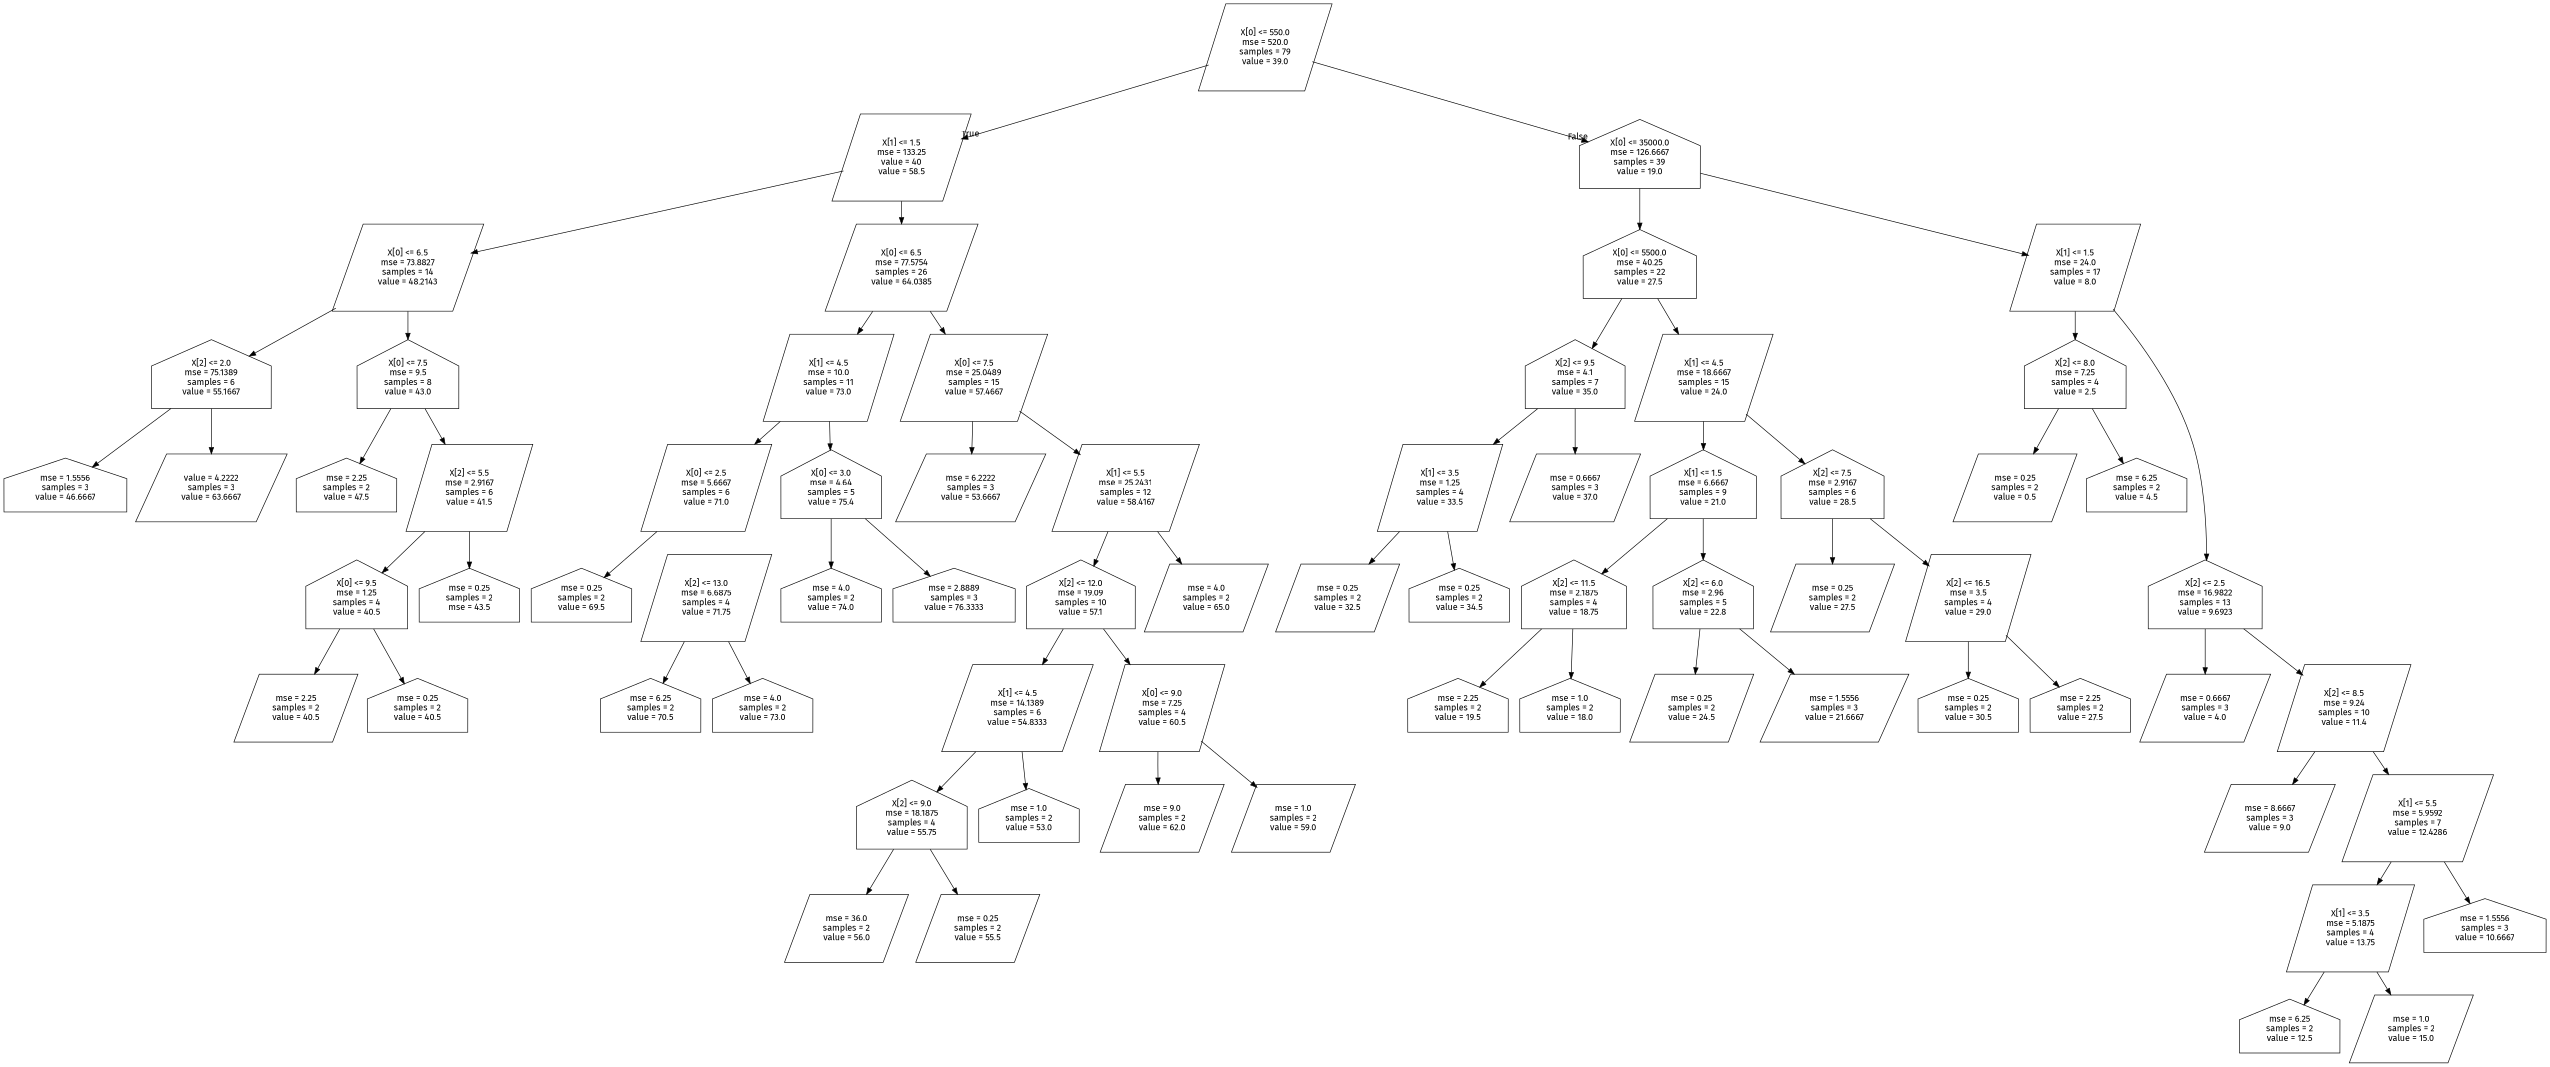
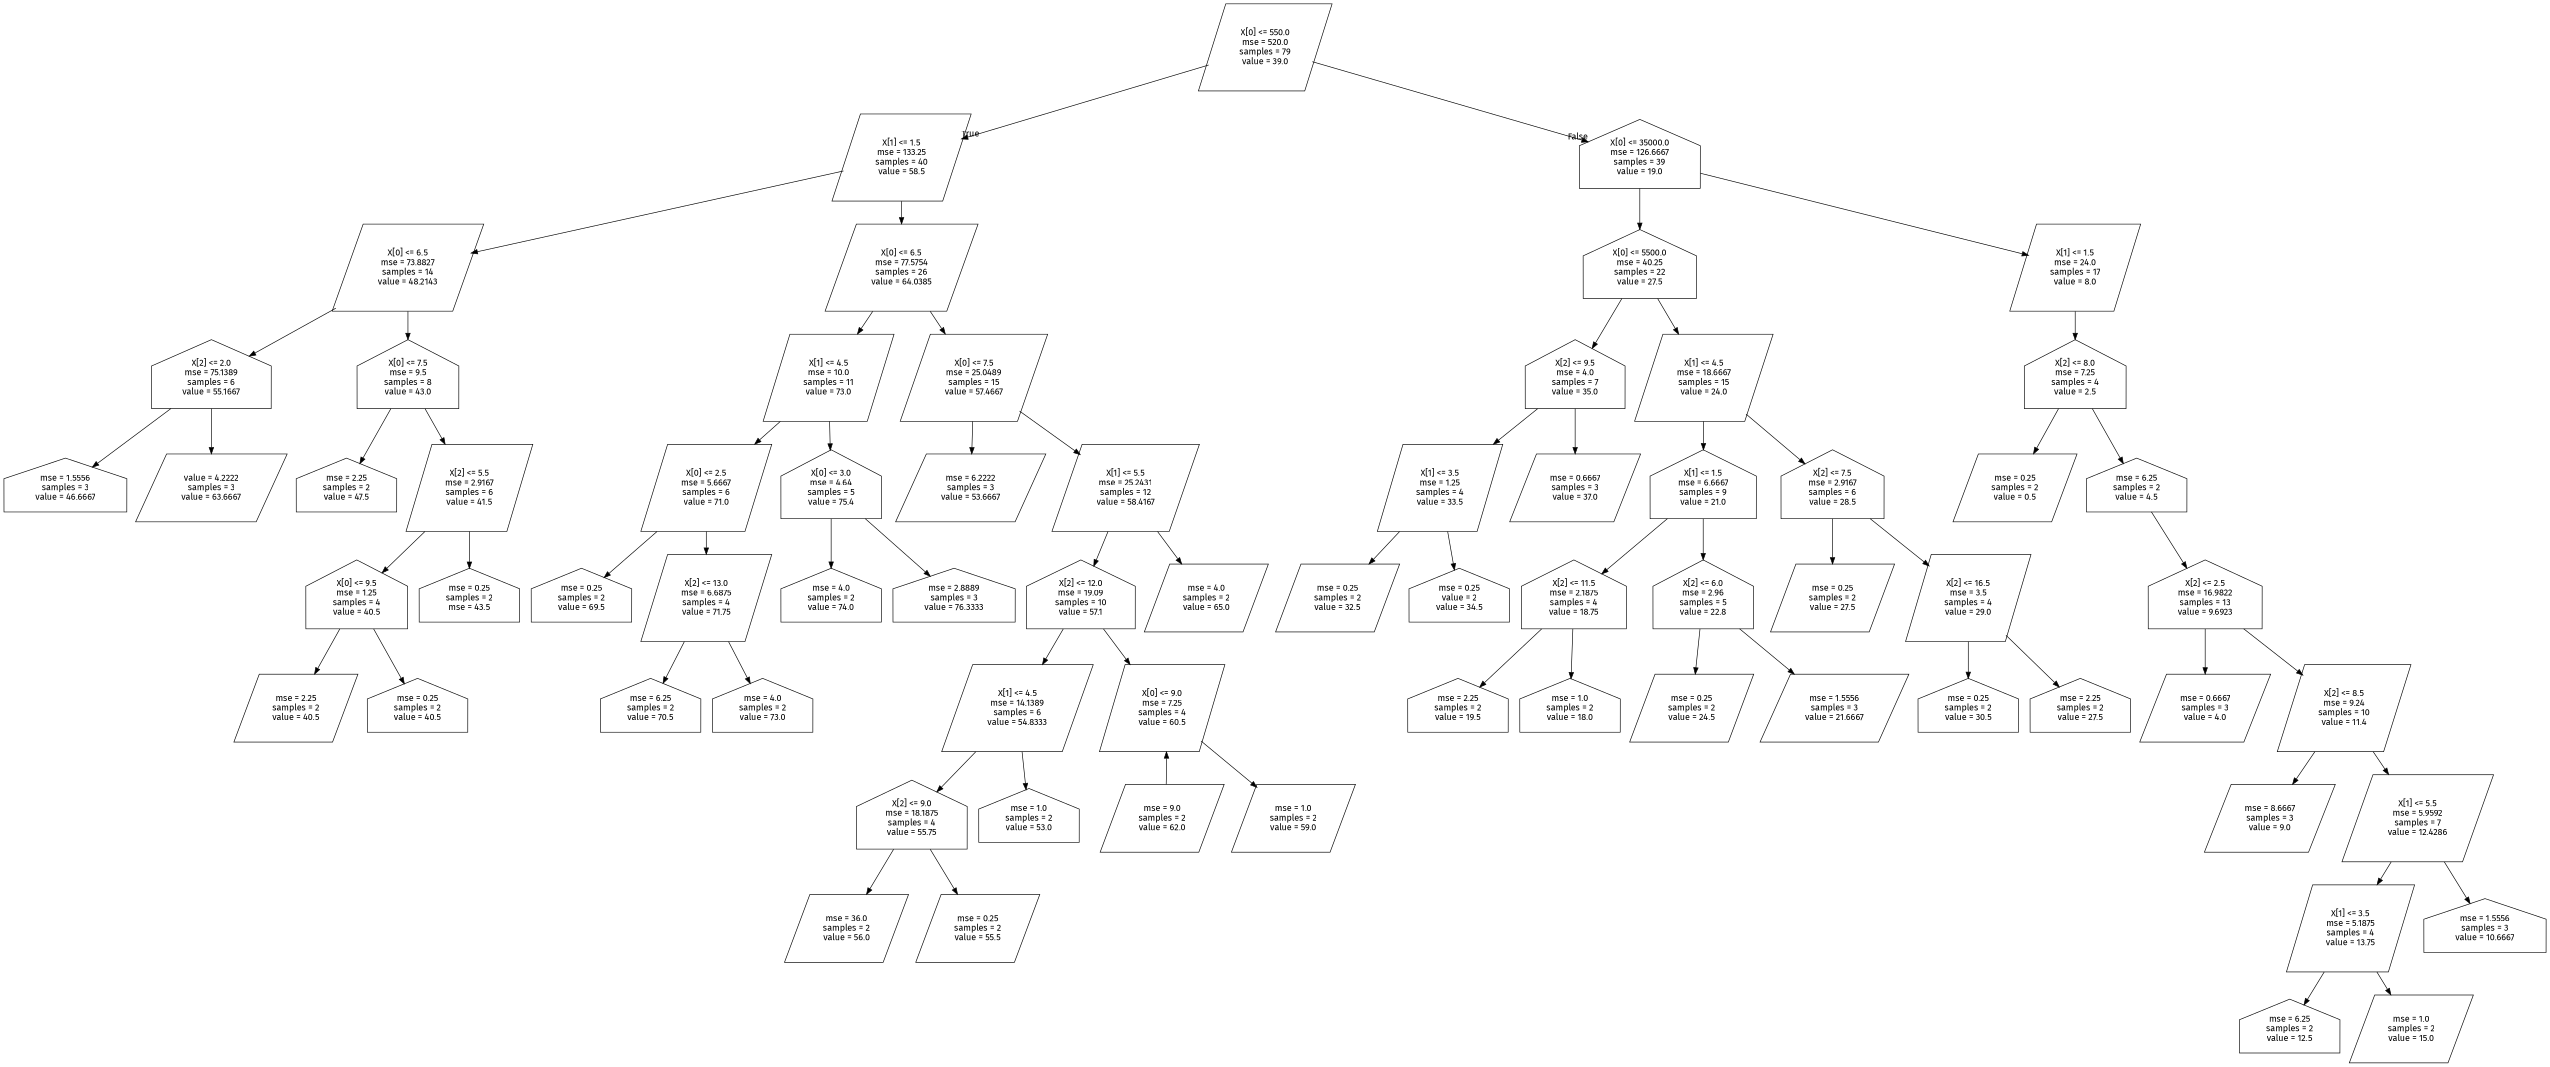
(902, 158) -> (902, 158)
(1575, 378) -> (1575, 378)
(2185, 422) -> (2167, 537)
none -> (706, 540)
(1459, 598) -> (1459, 598)
(1158, 765) -> (1166, 771)
